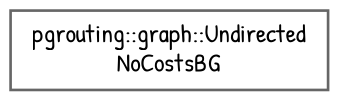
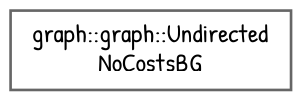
(169, 50) -> (151, 50)
